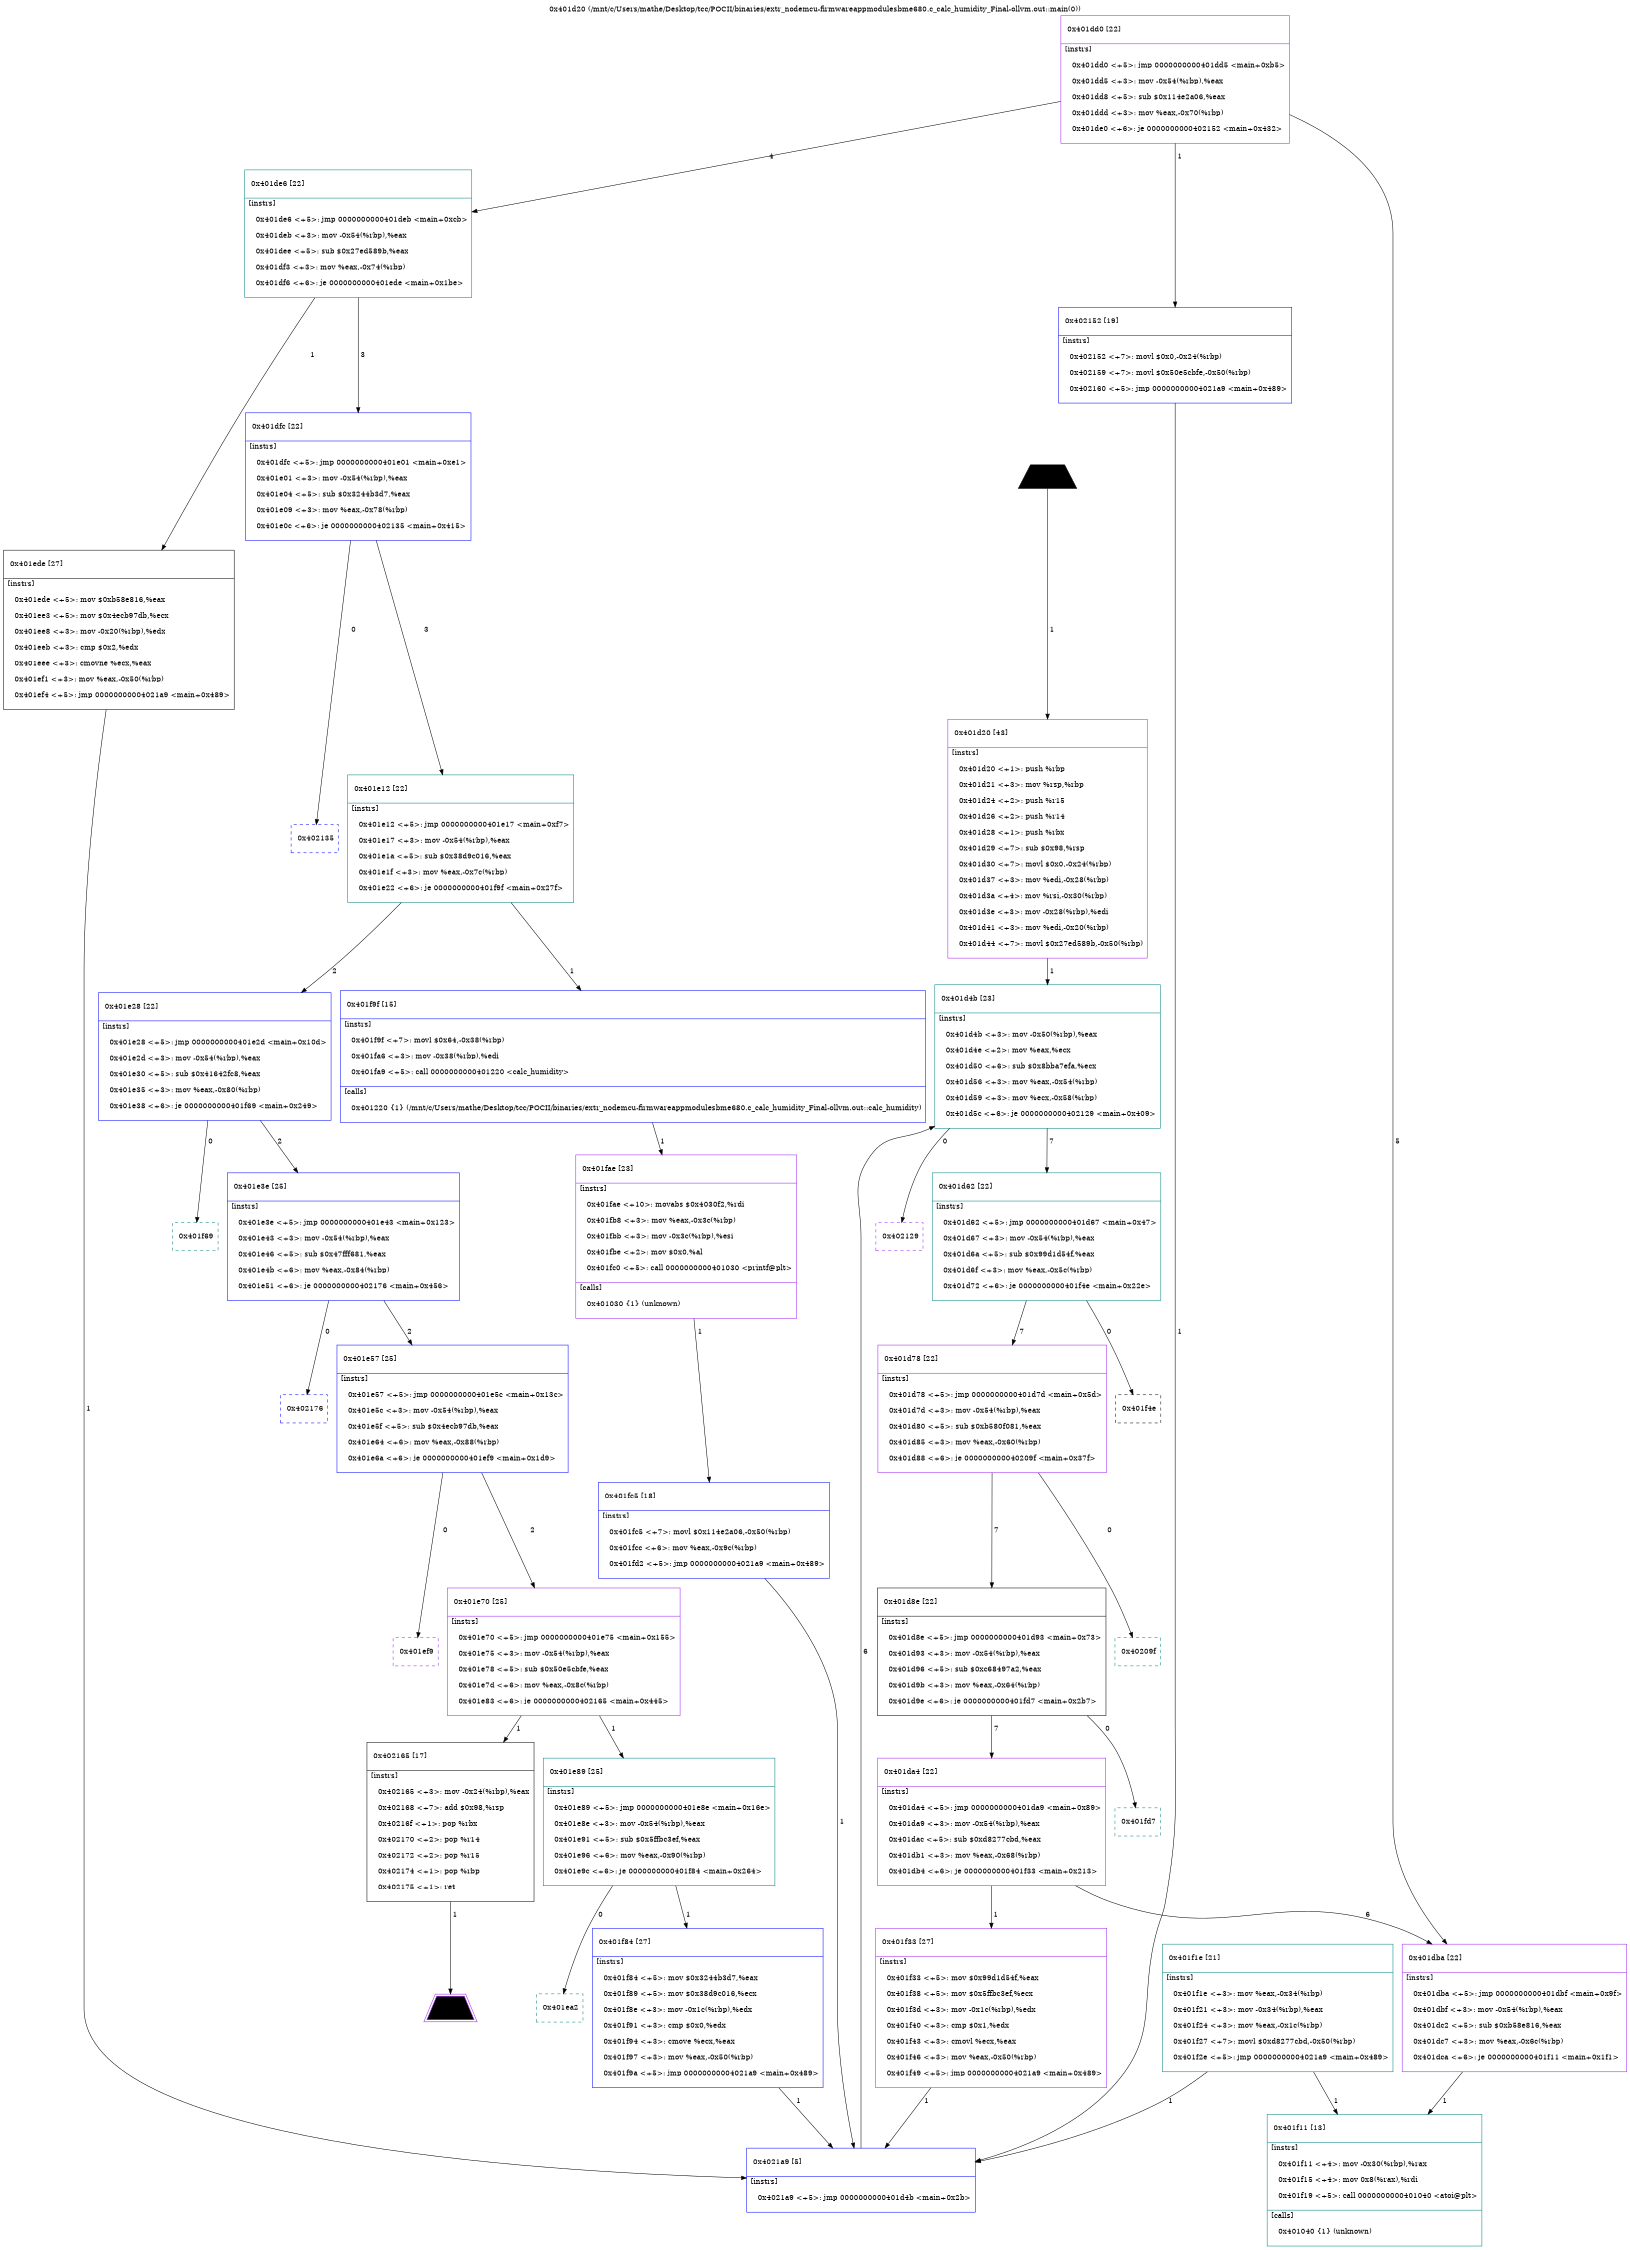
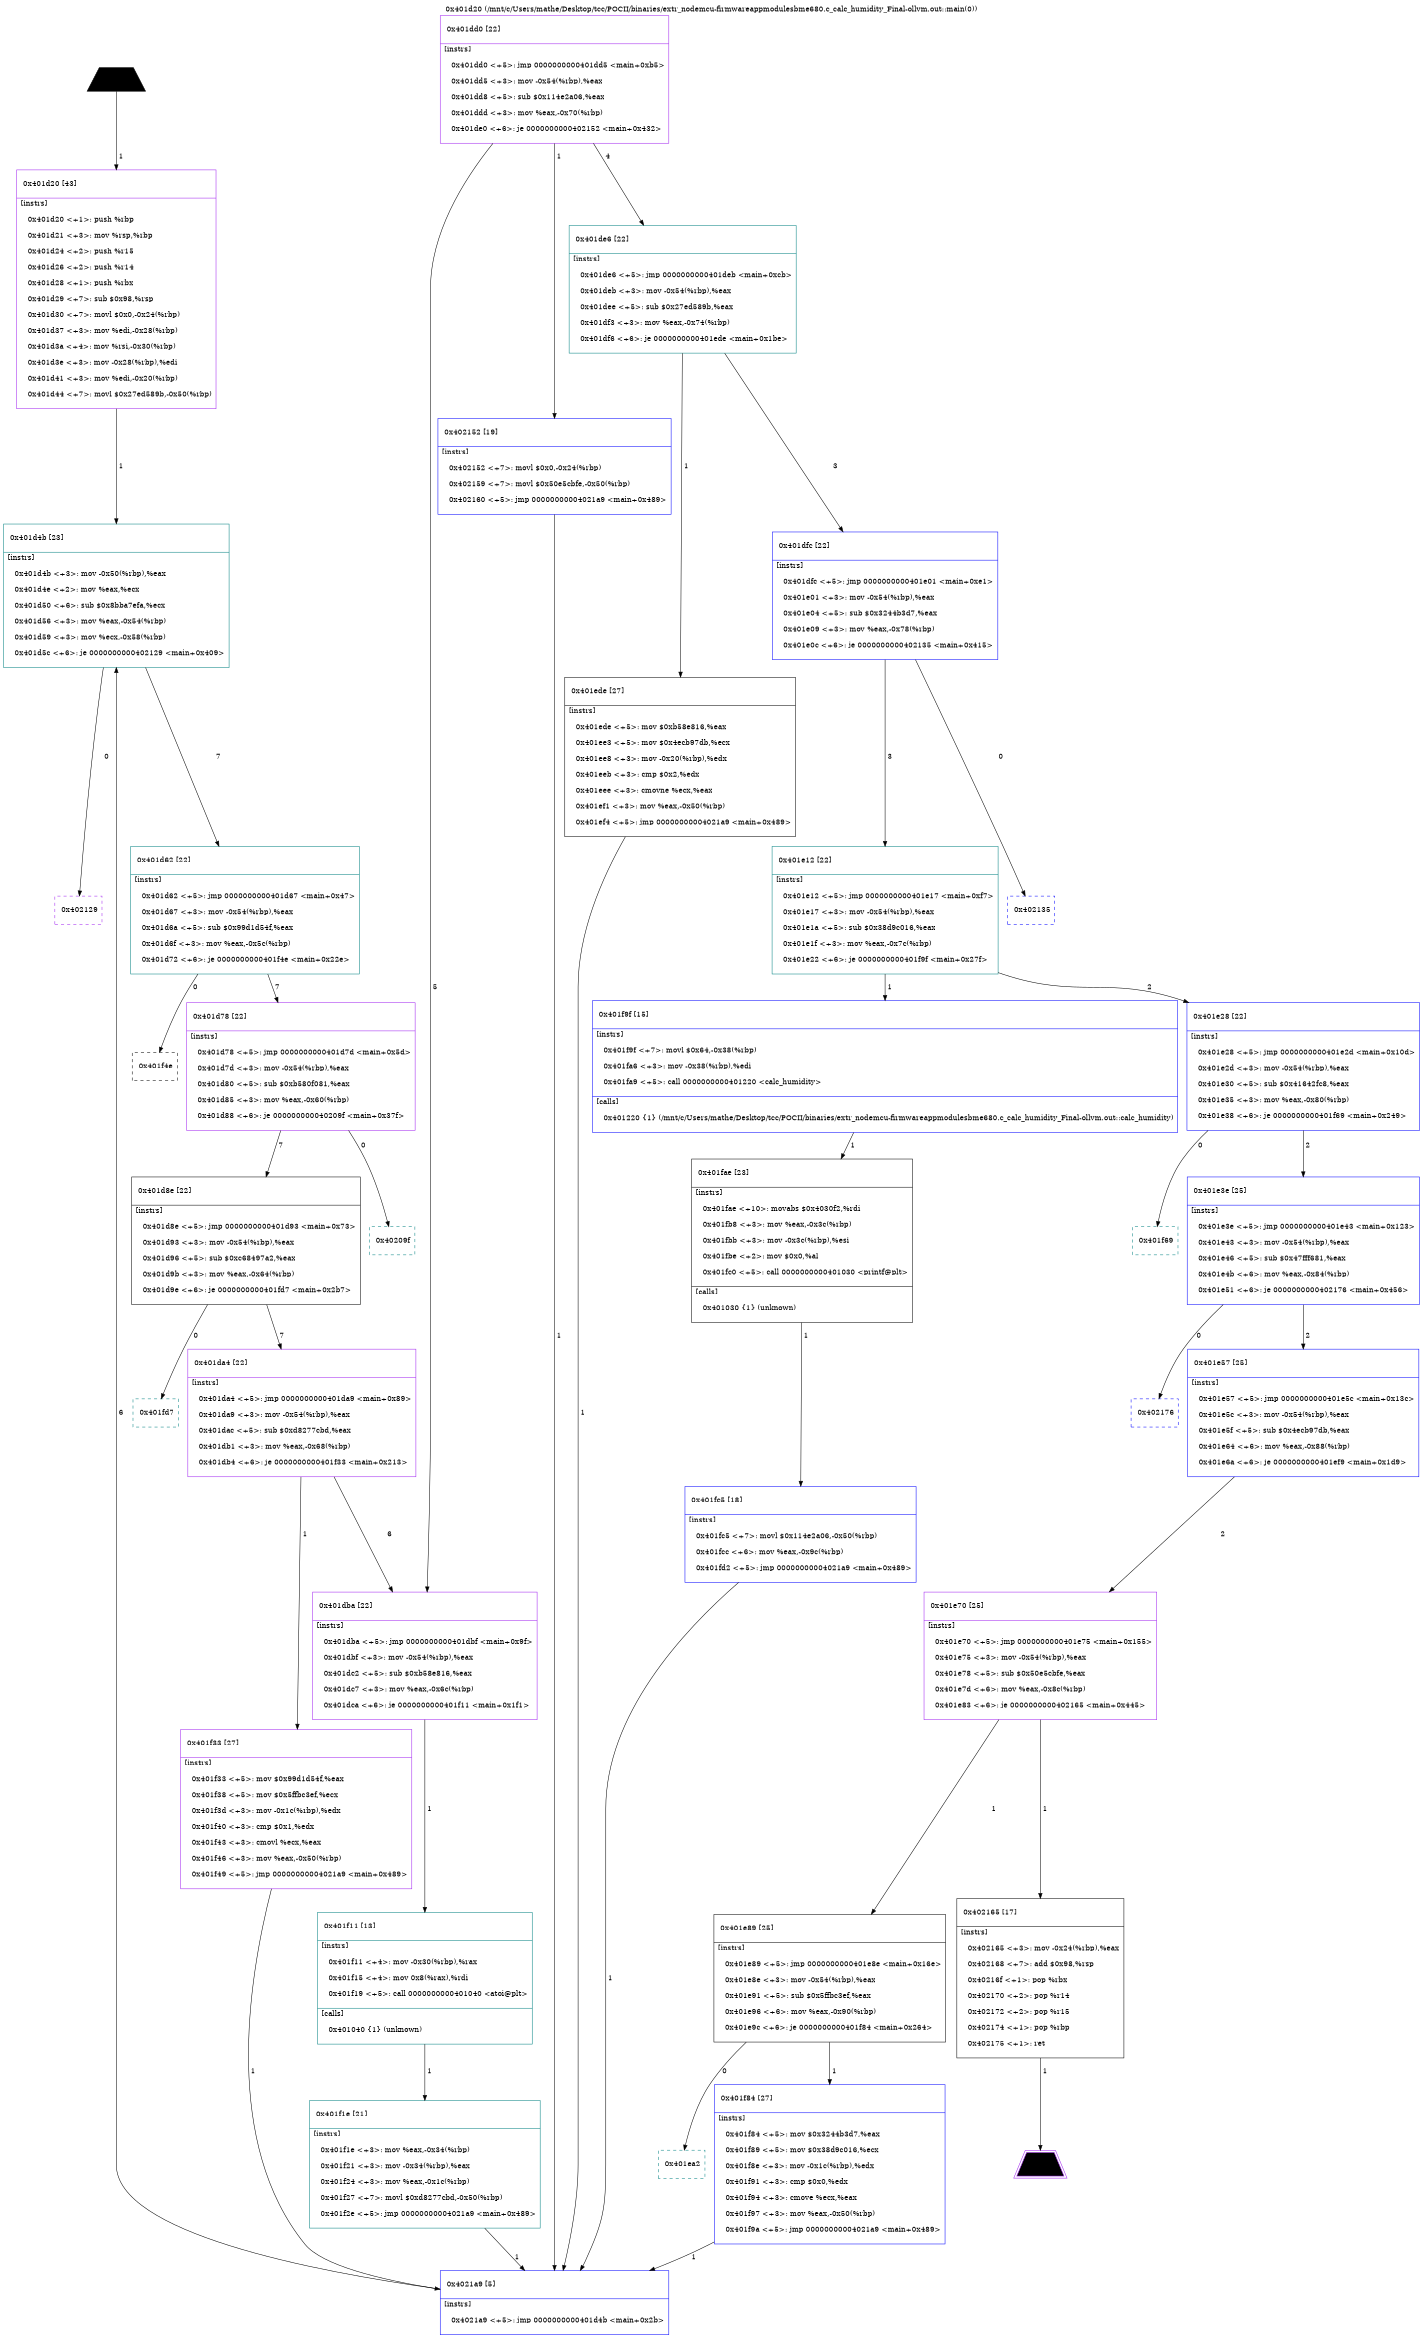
(686, 1237) -> (802, 1241)
(416, 1652) -> none
(659, 1822) -> (830, 1978)
(1324, 2091) -> (425, 2070)
